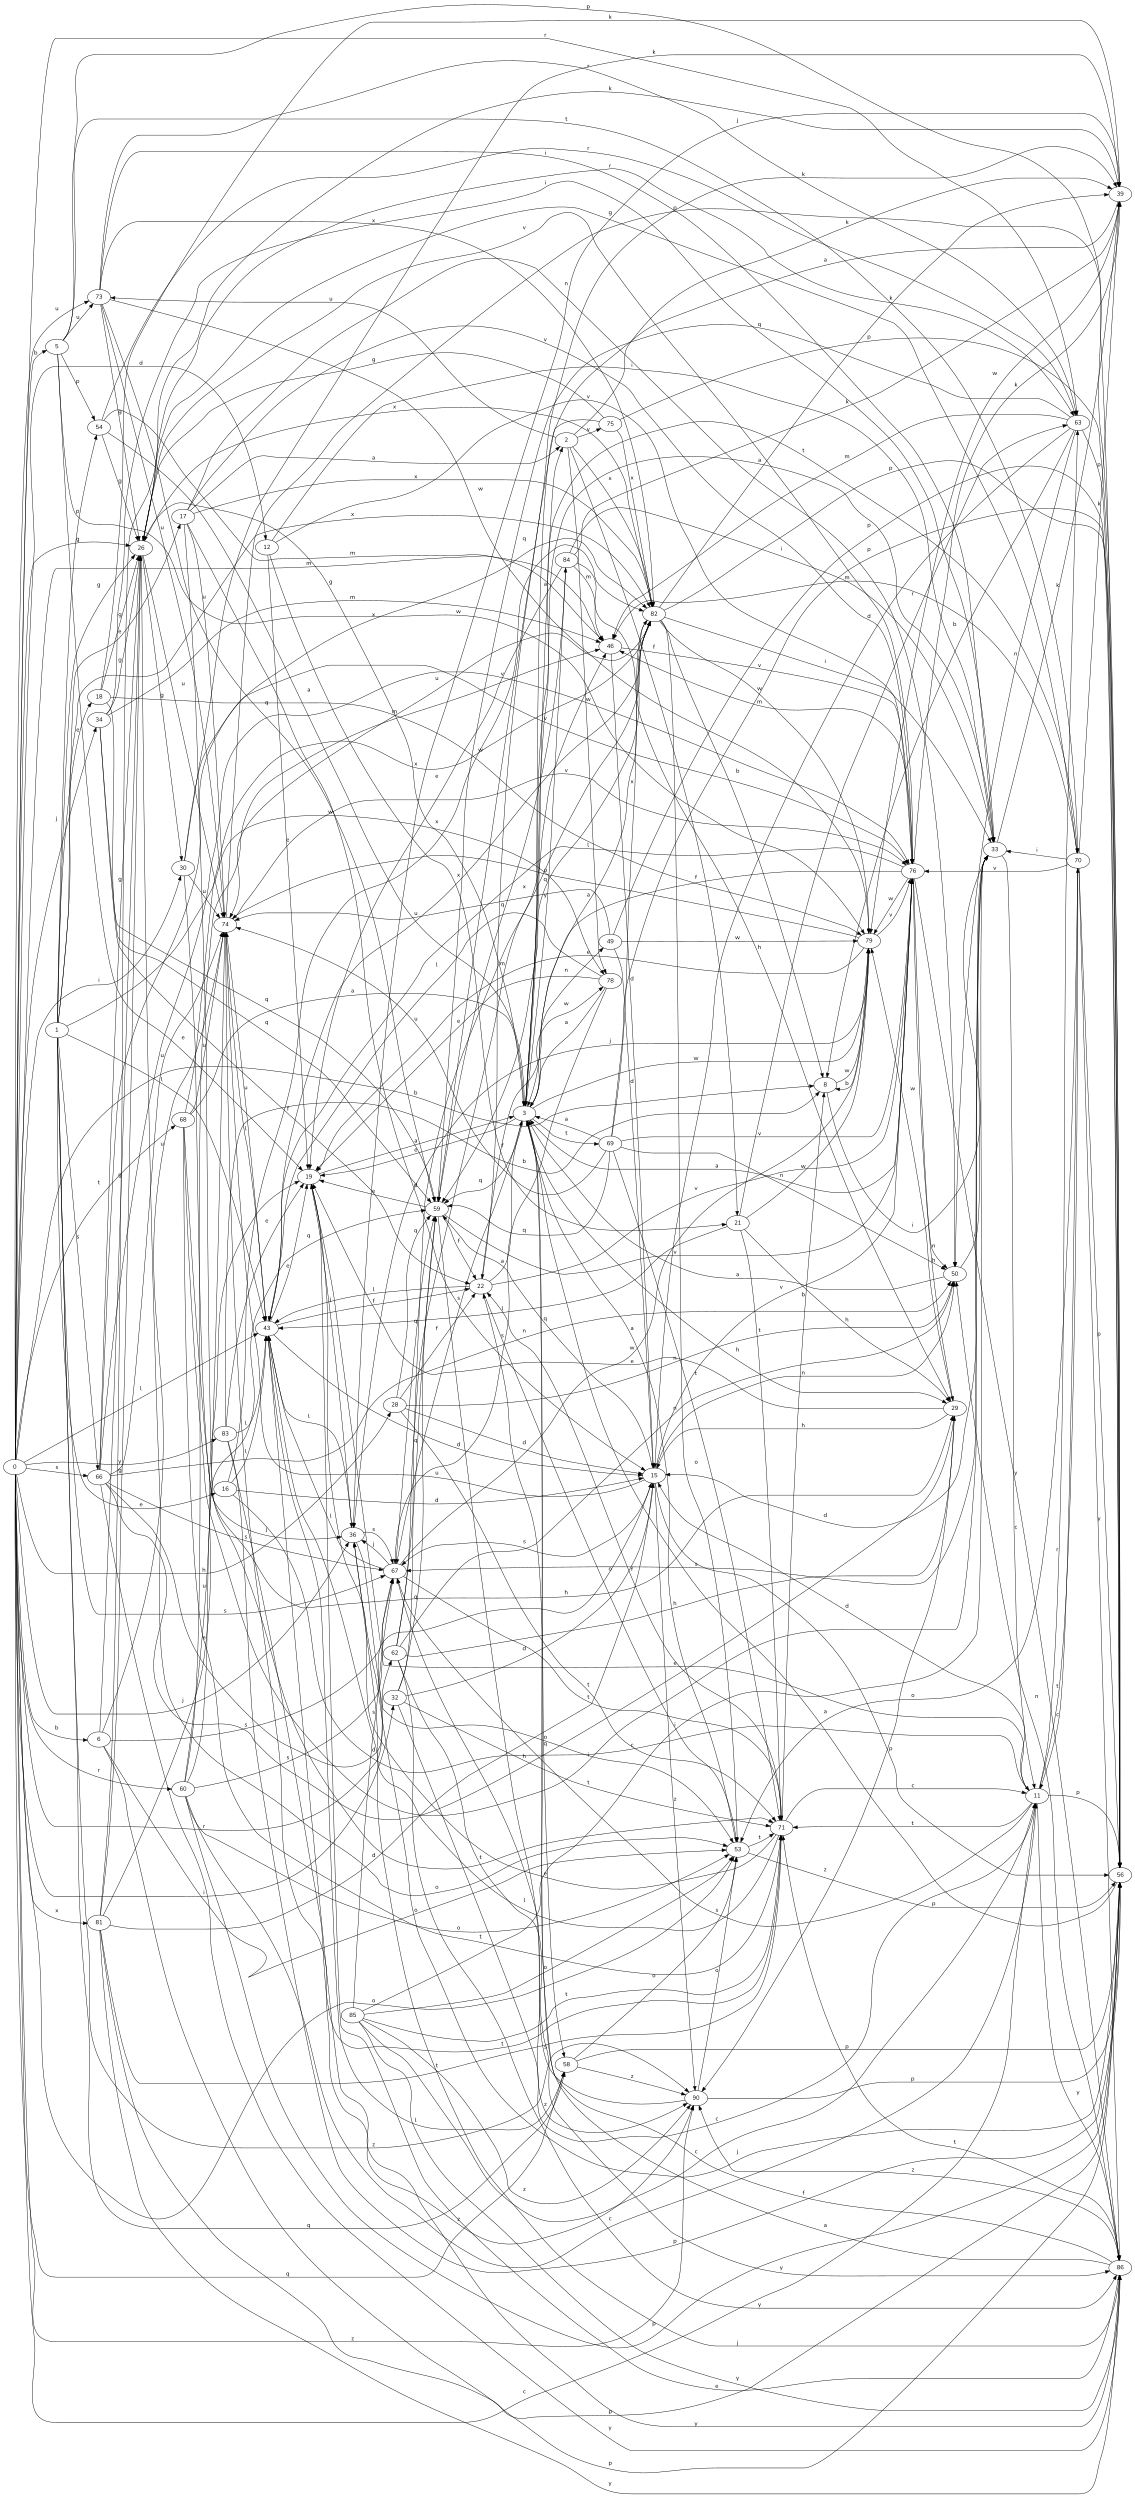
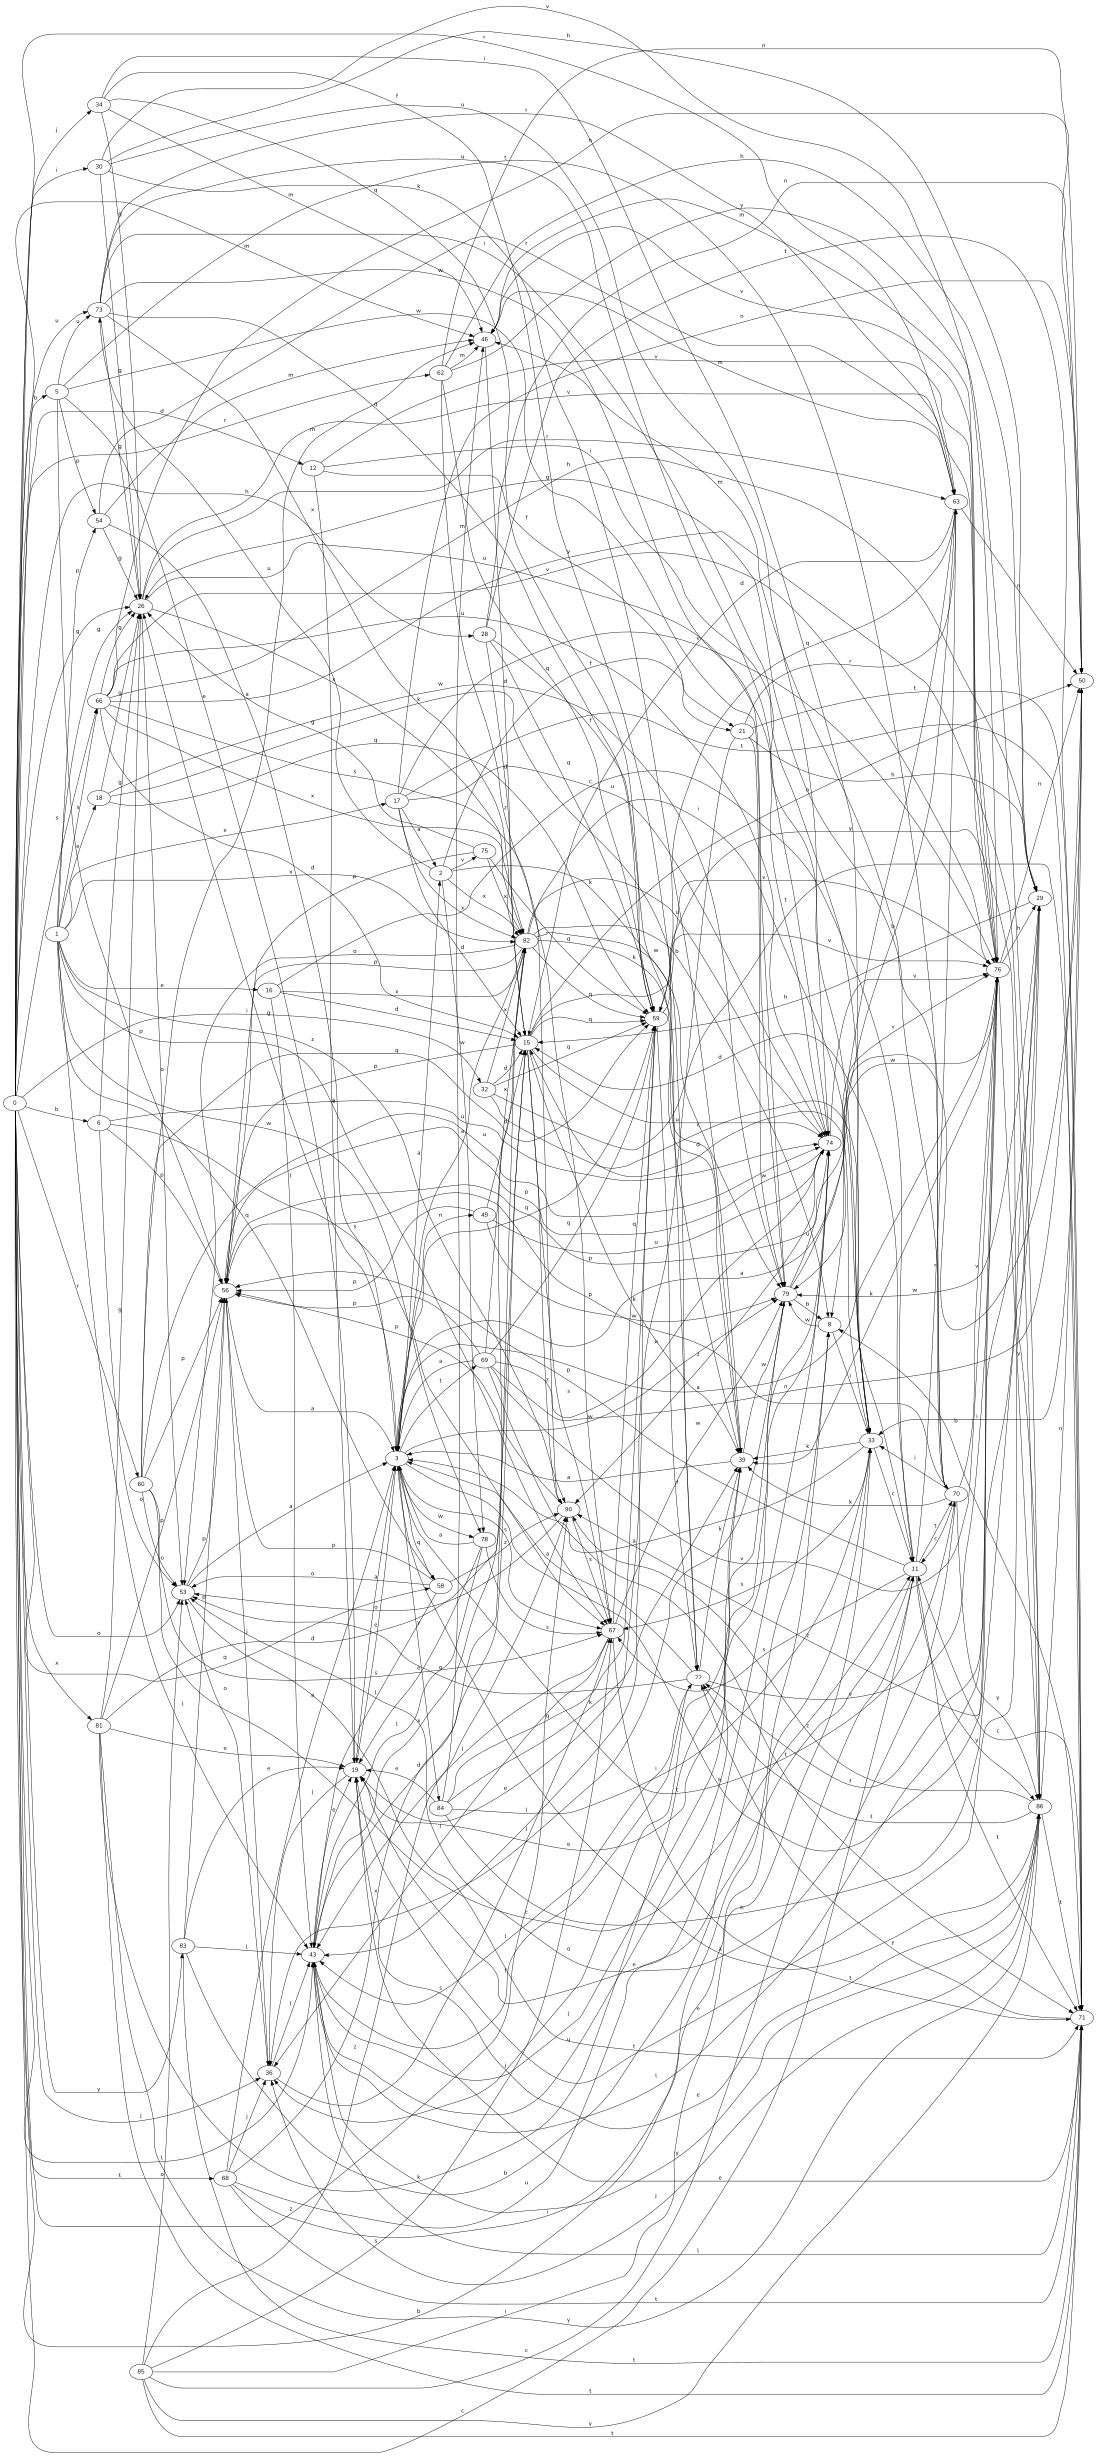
(162, 706) -> (120, 385)
none -> (615, 1272)
